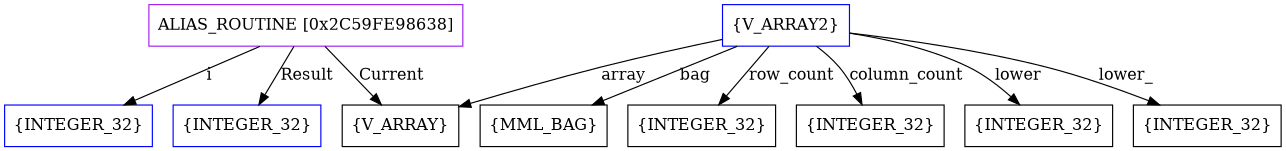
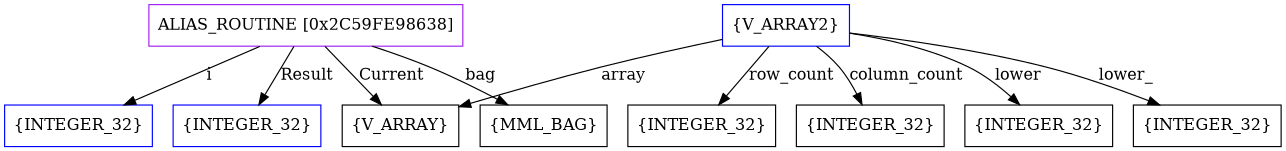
(670, 73) -> (436, 70)
